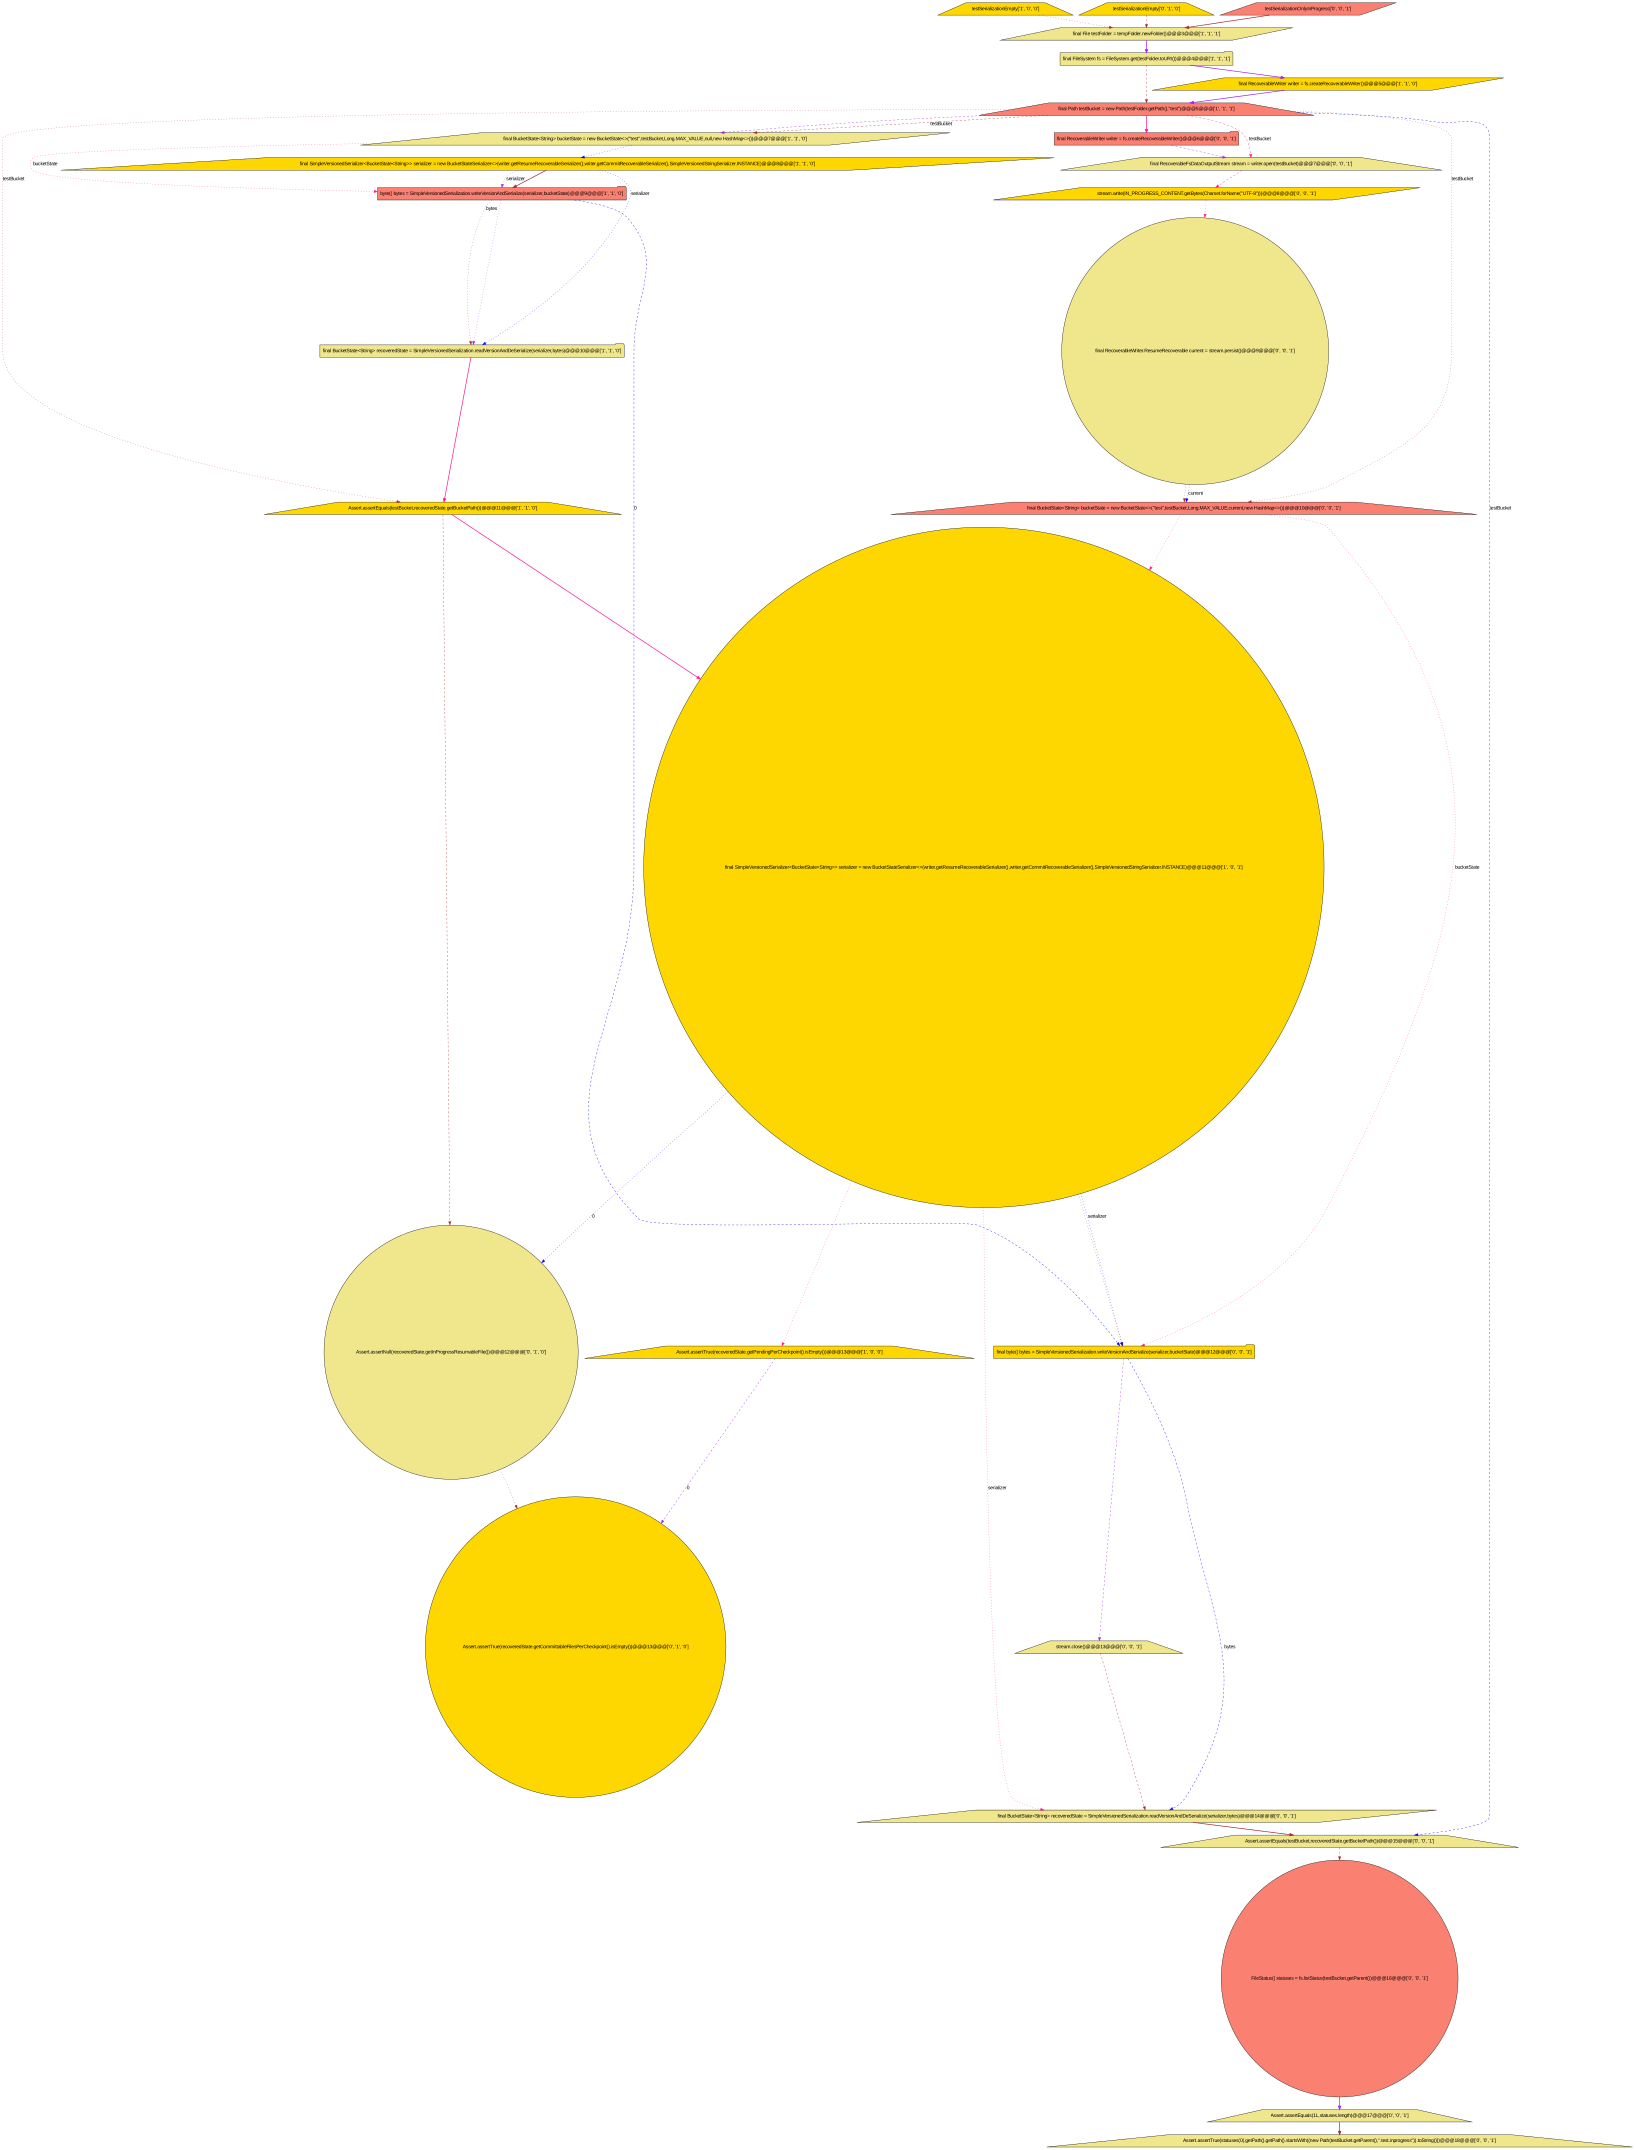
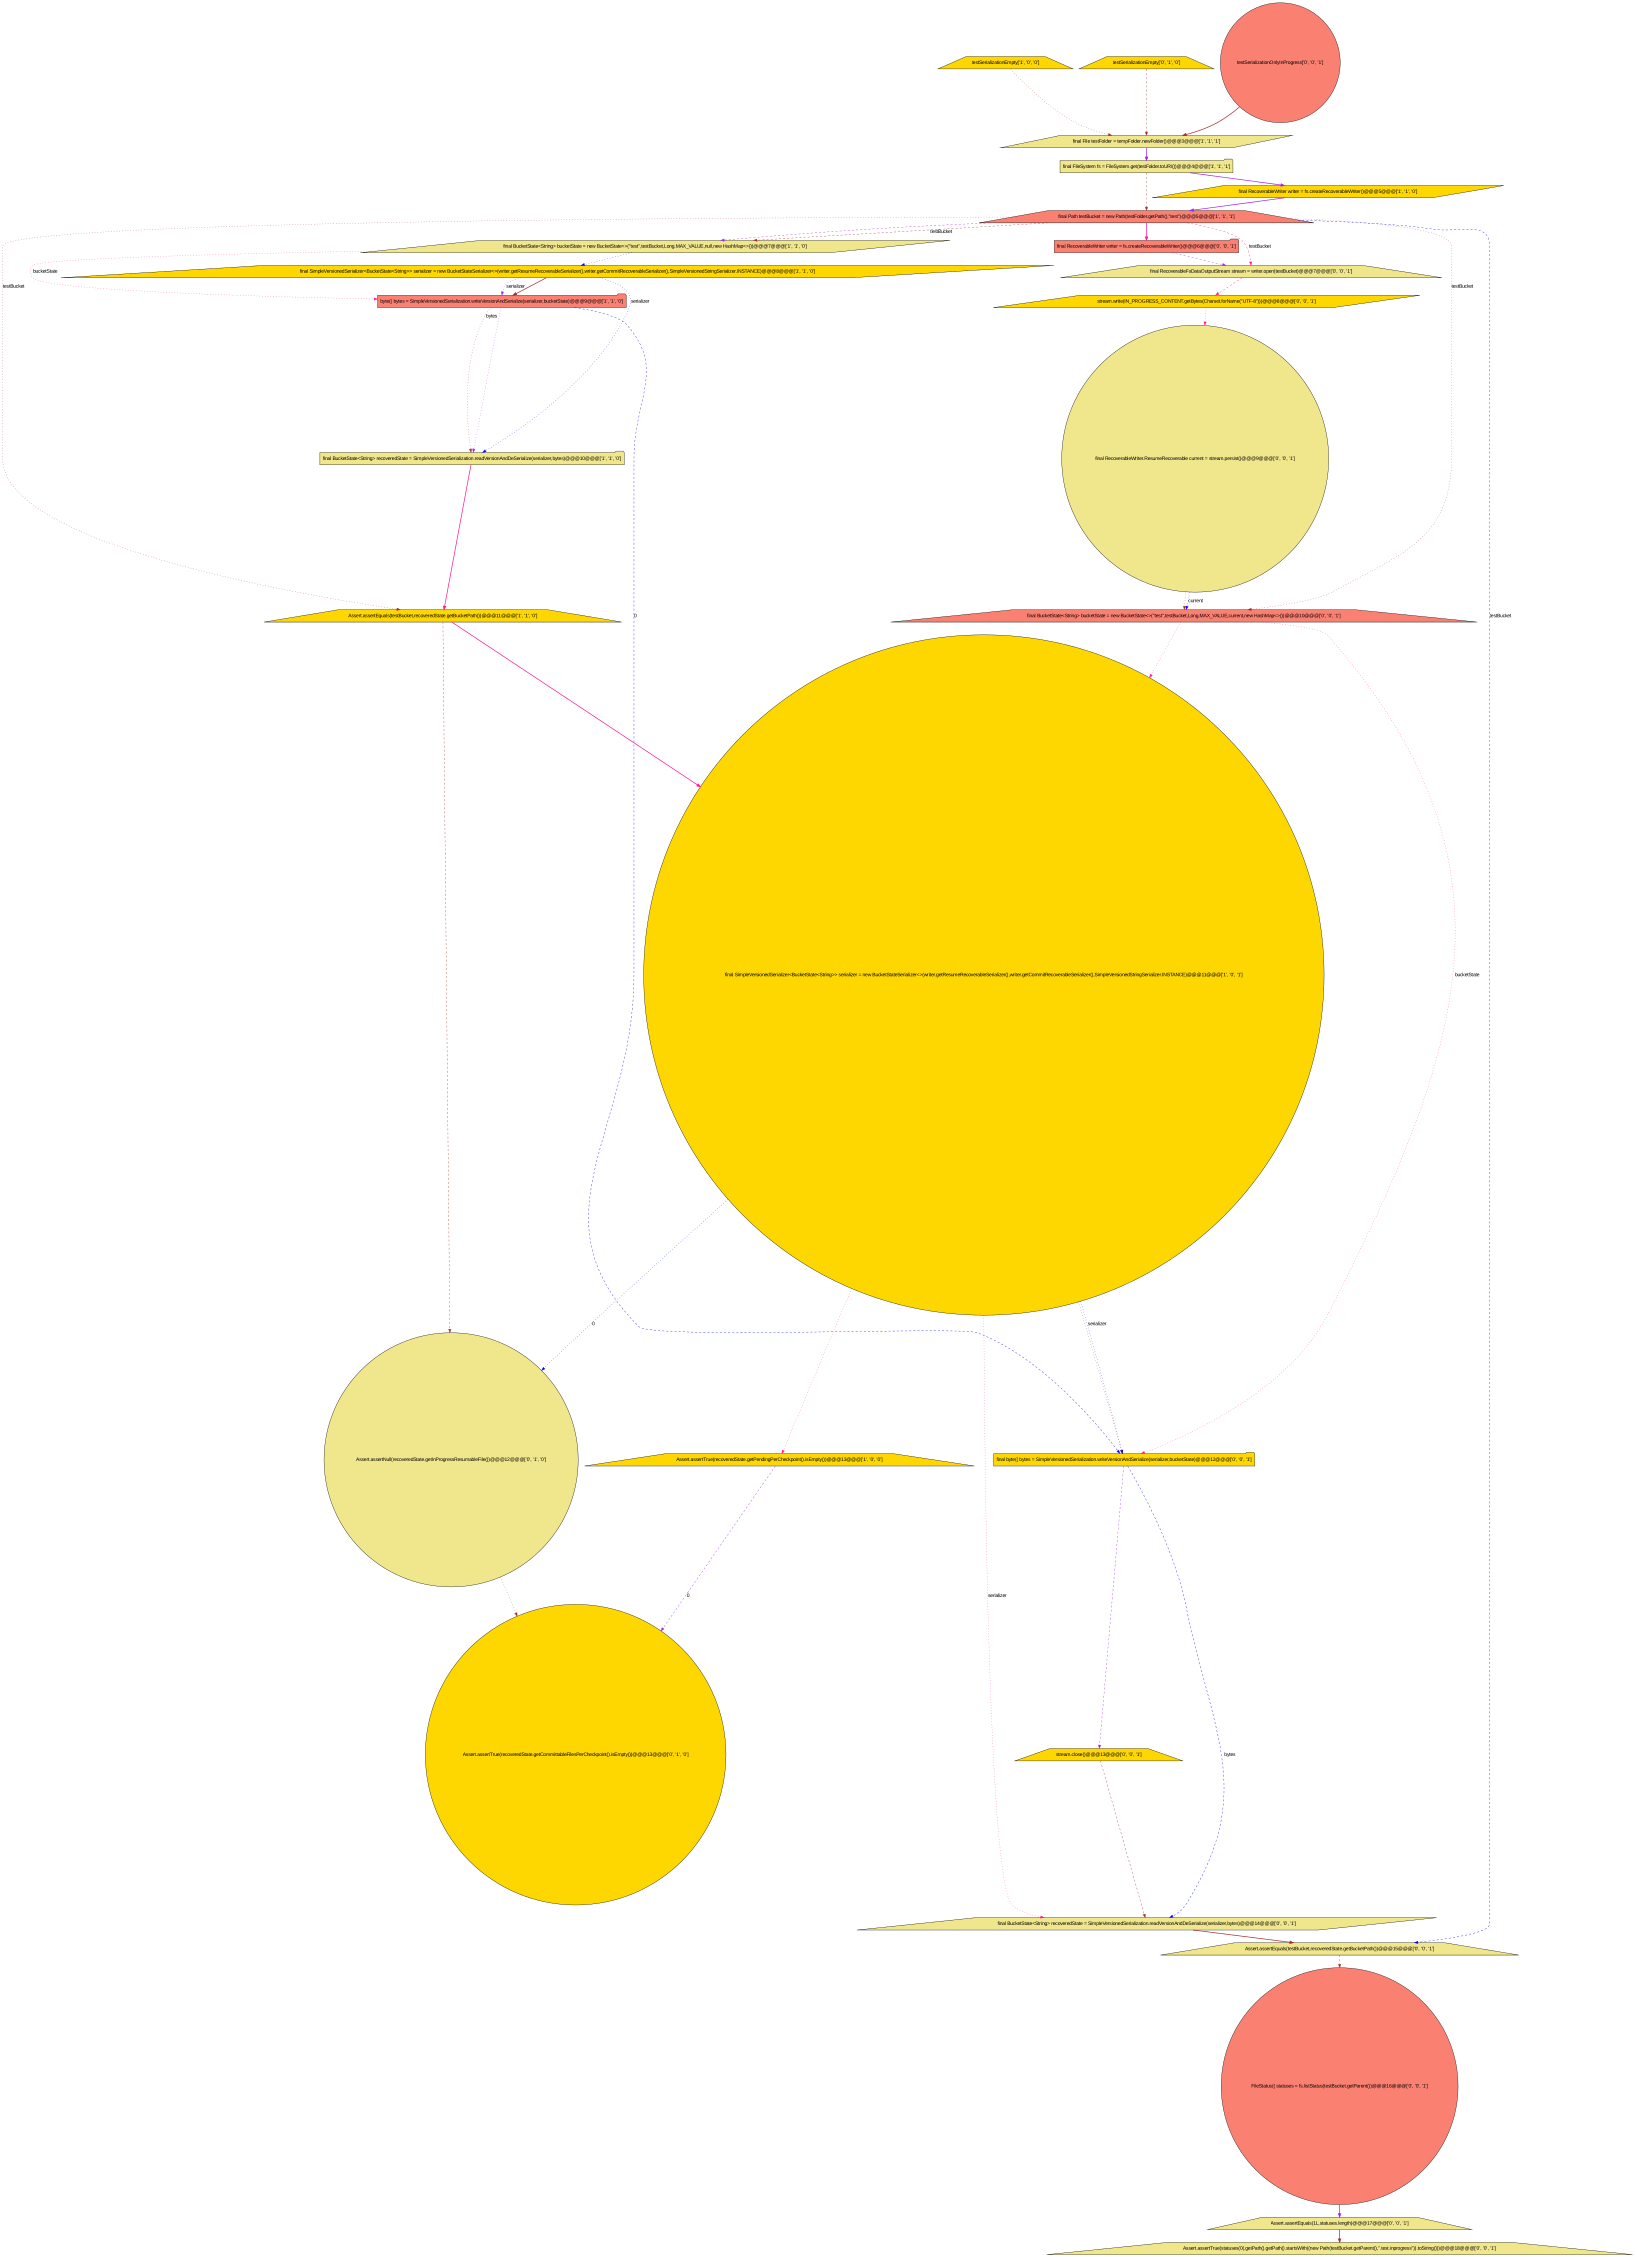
(1308, 9) -> (1280, 63)
(1099, 1647) -> (1099, 1755)
